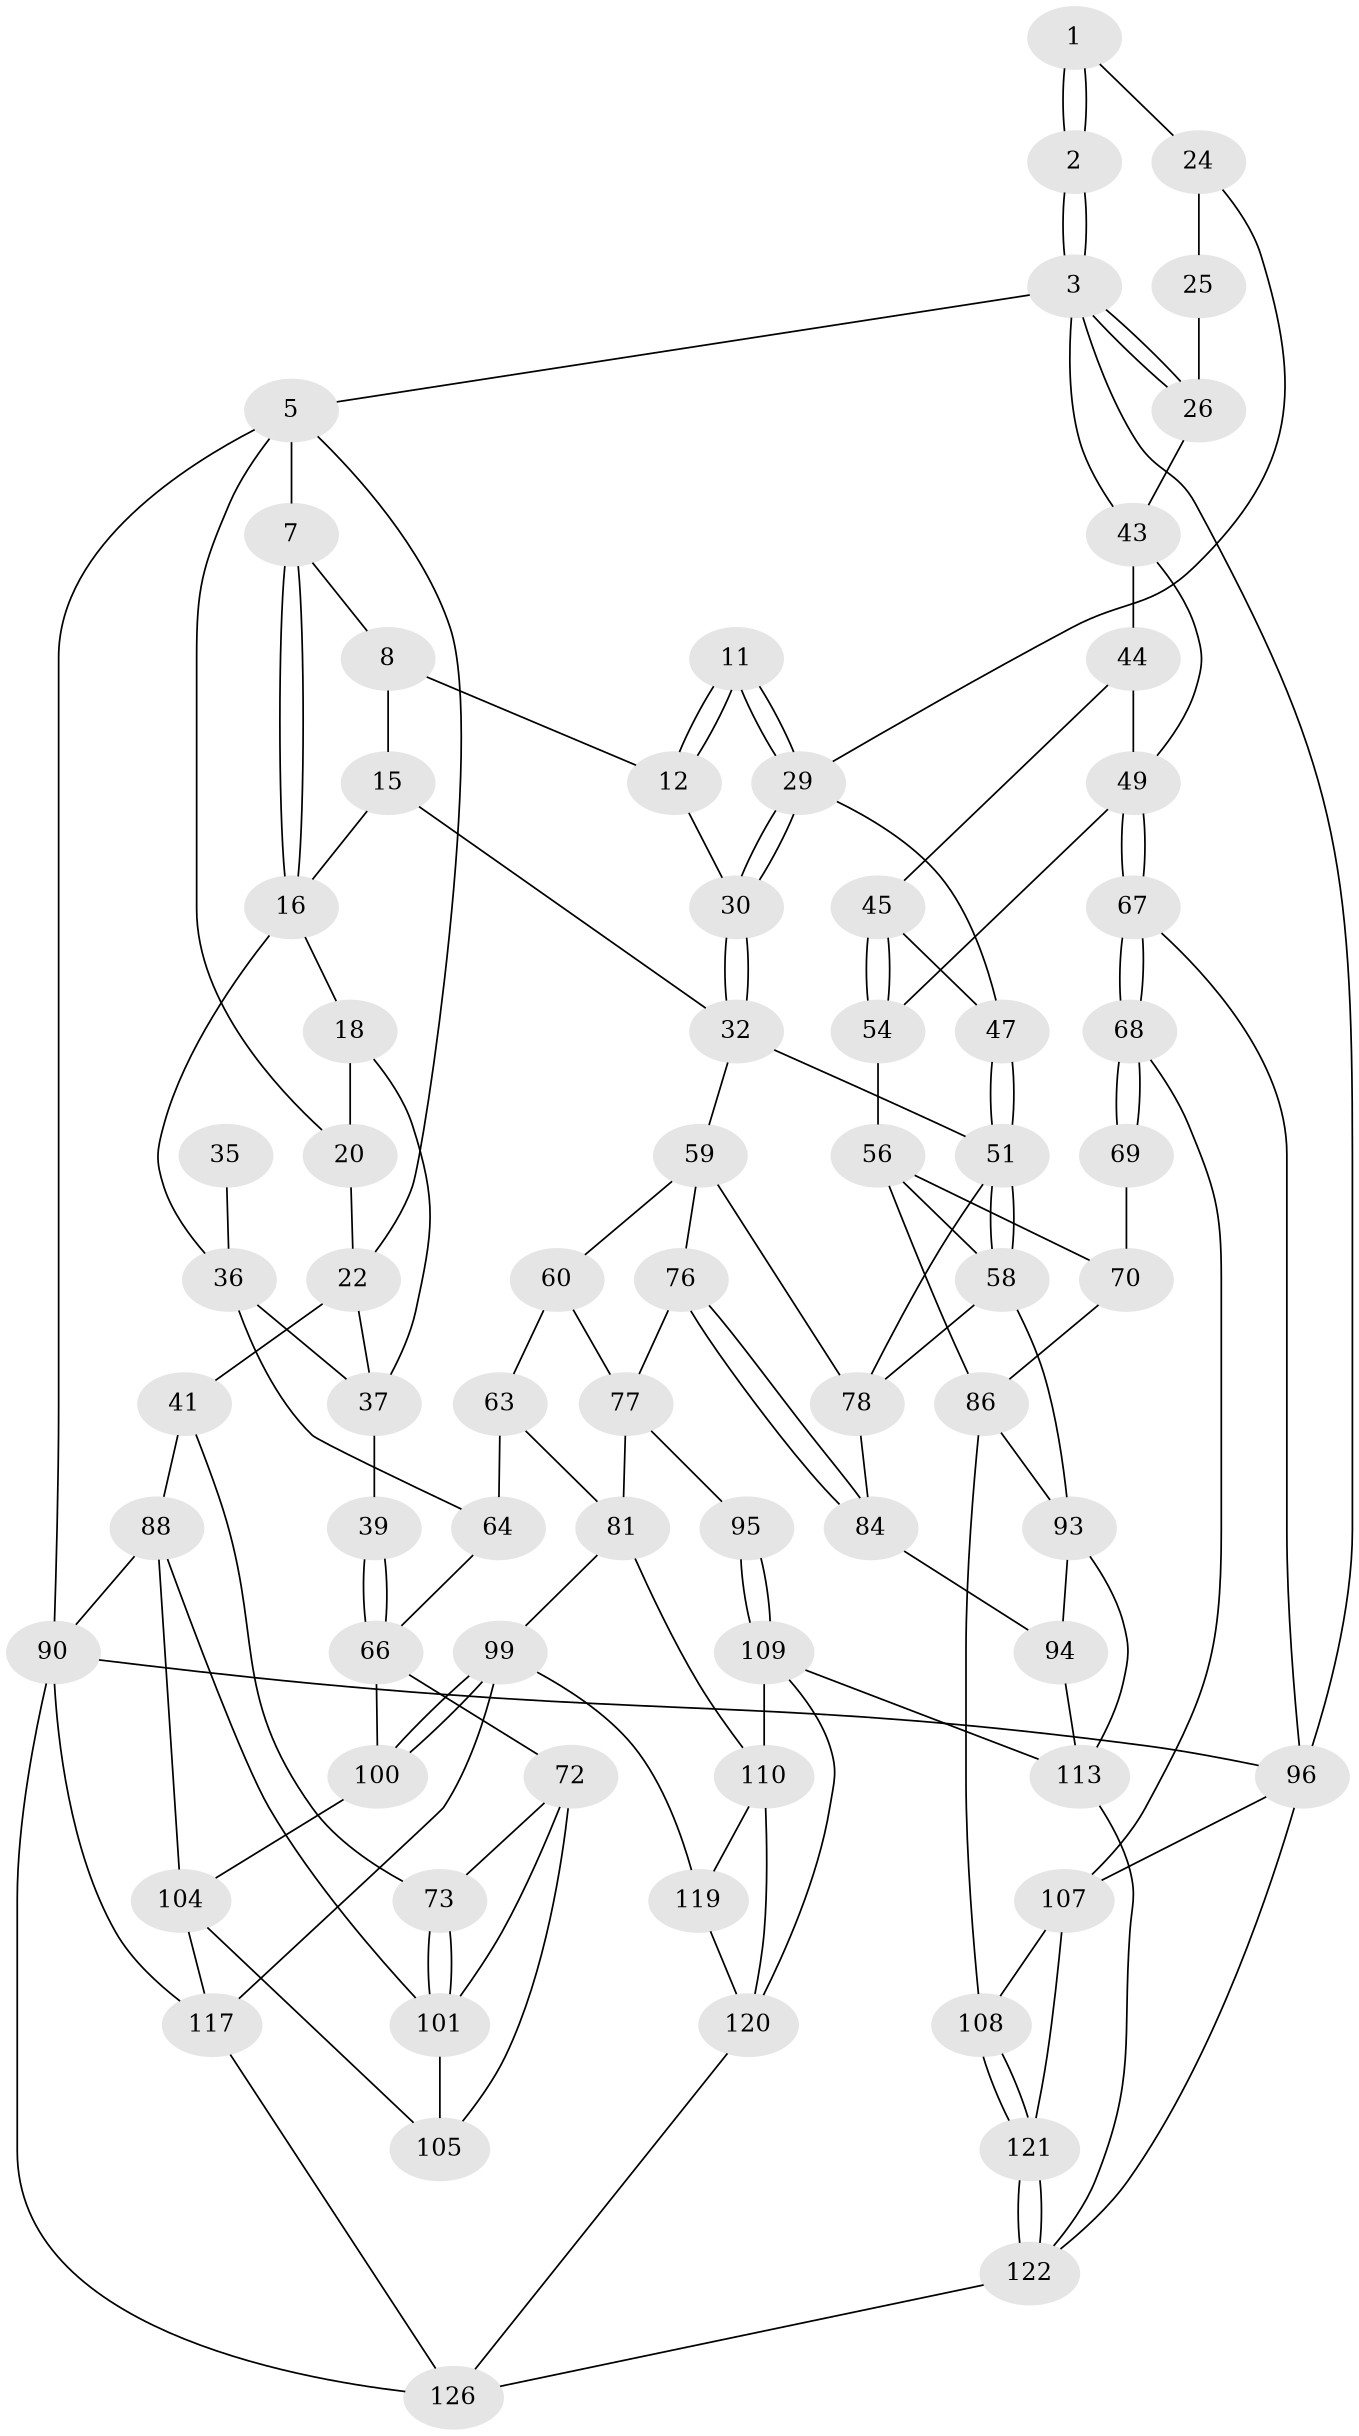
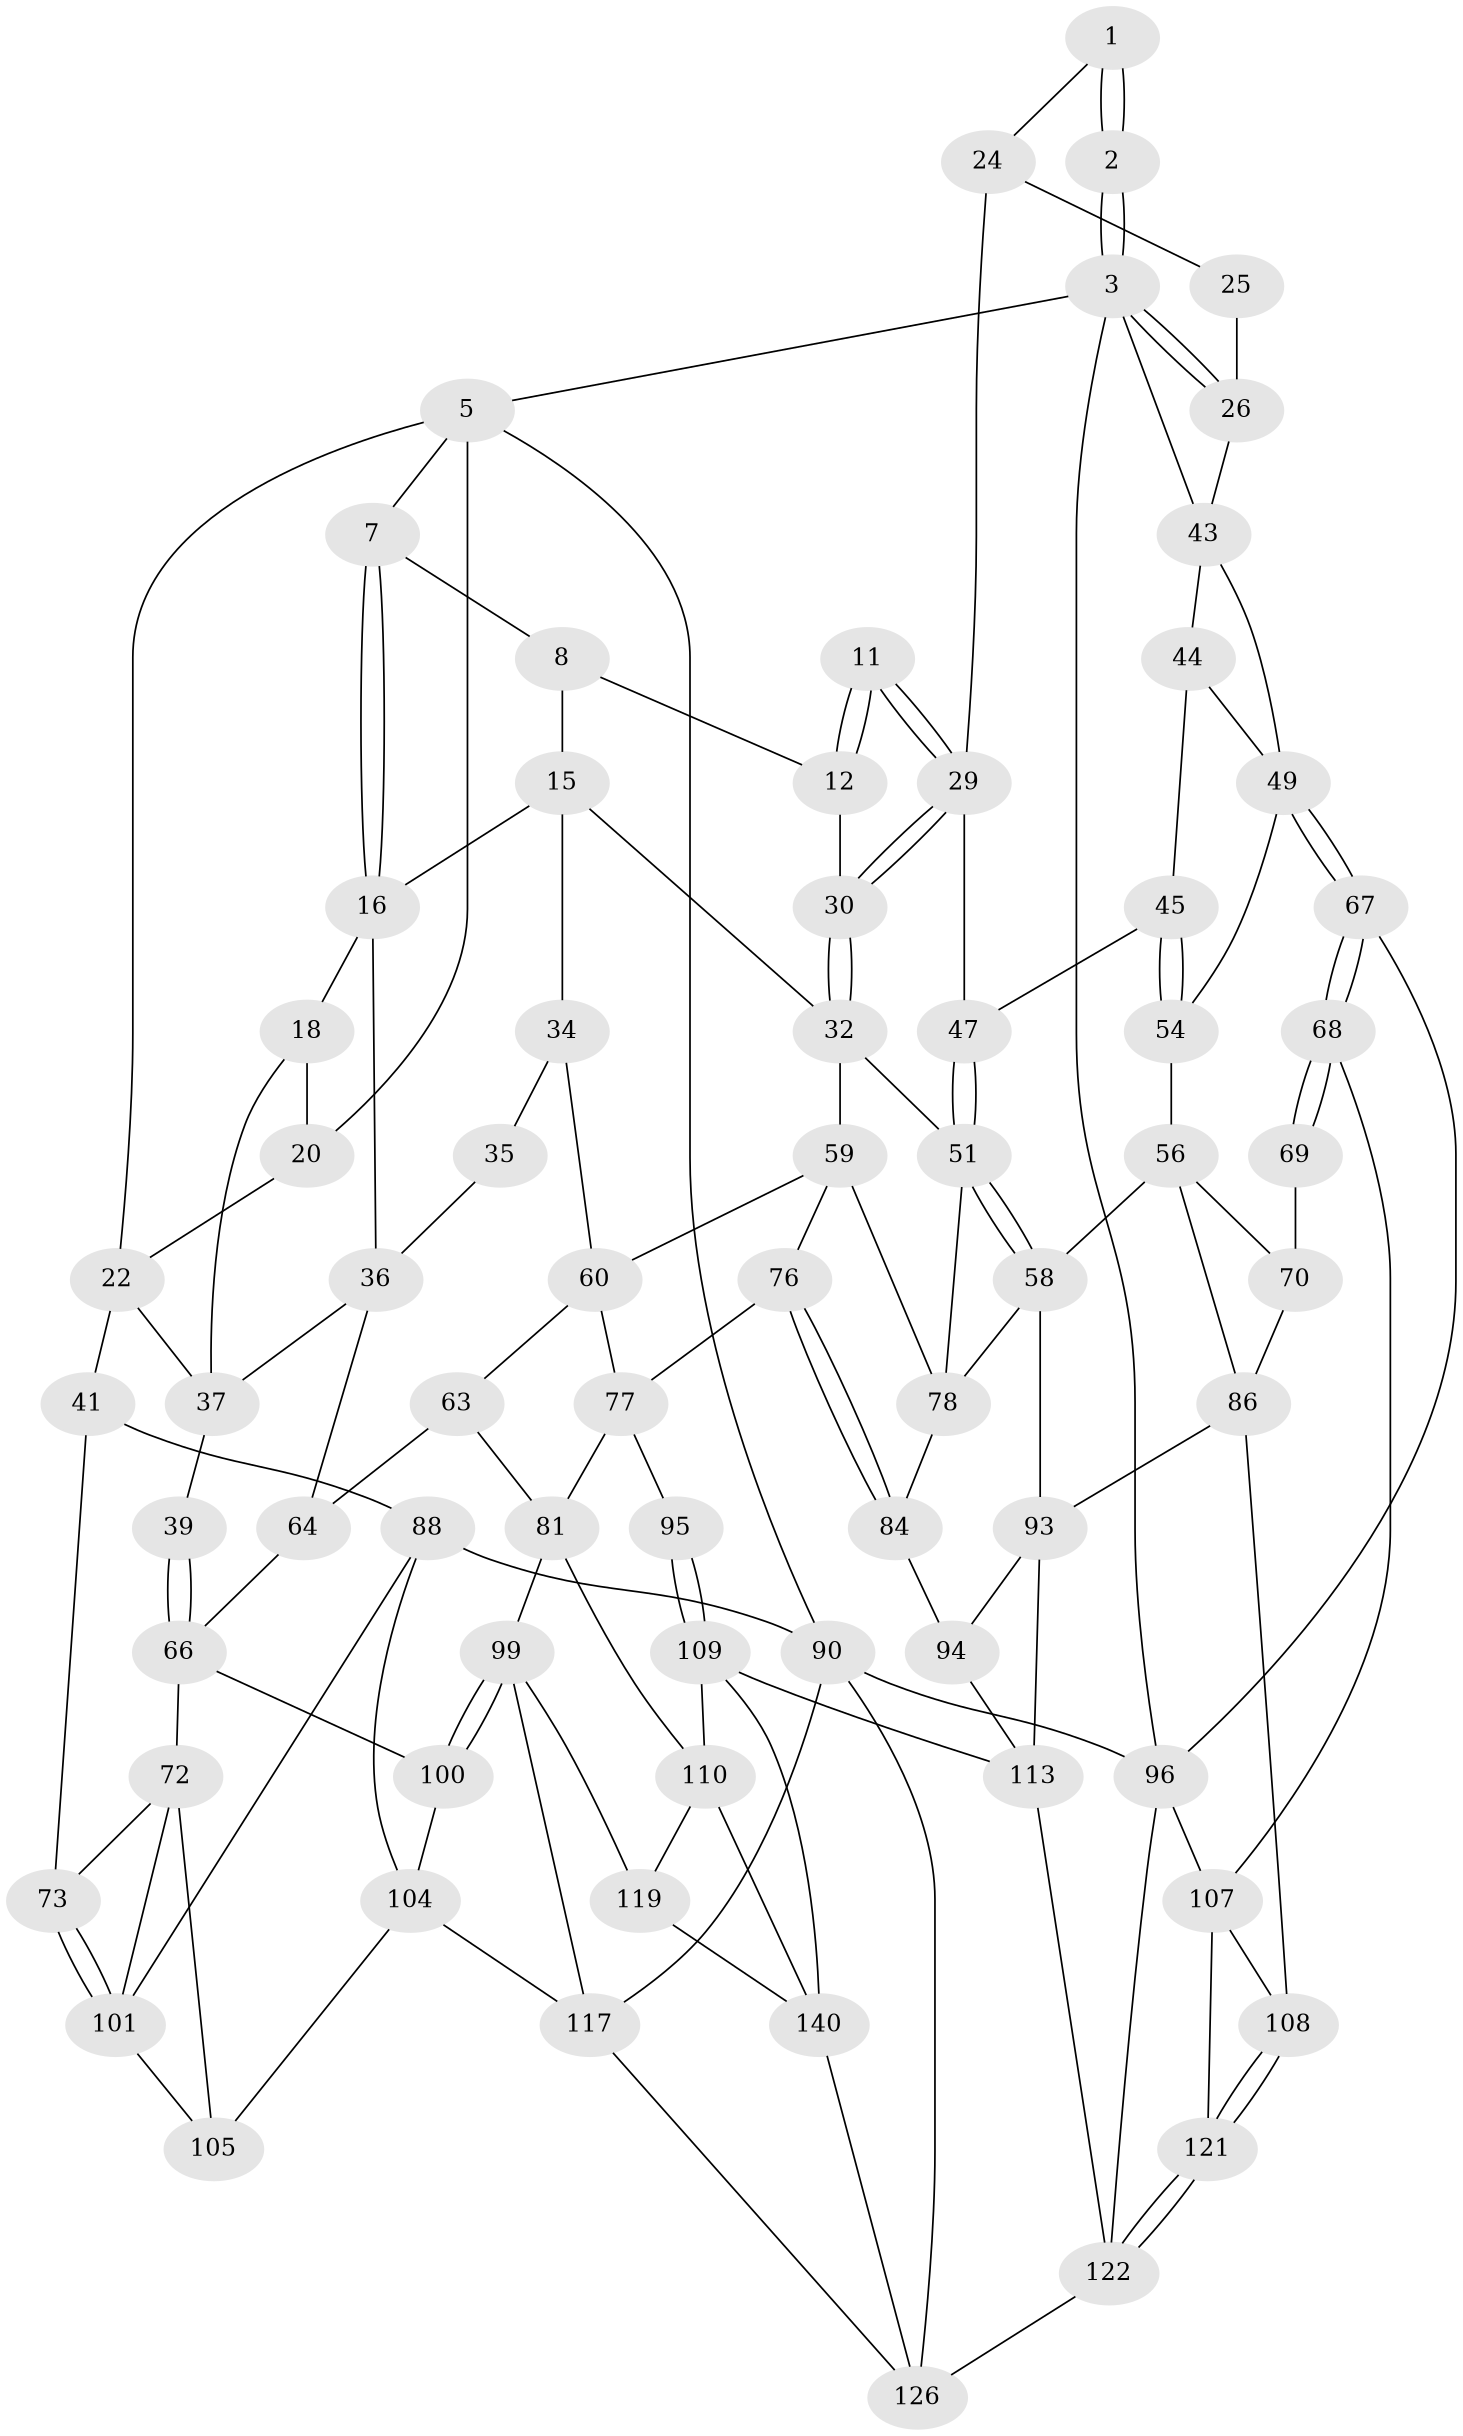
none -> (562, 1032)
(749, 2025) -> (819, 2025)
